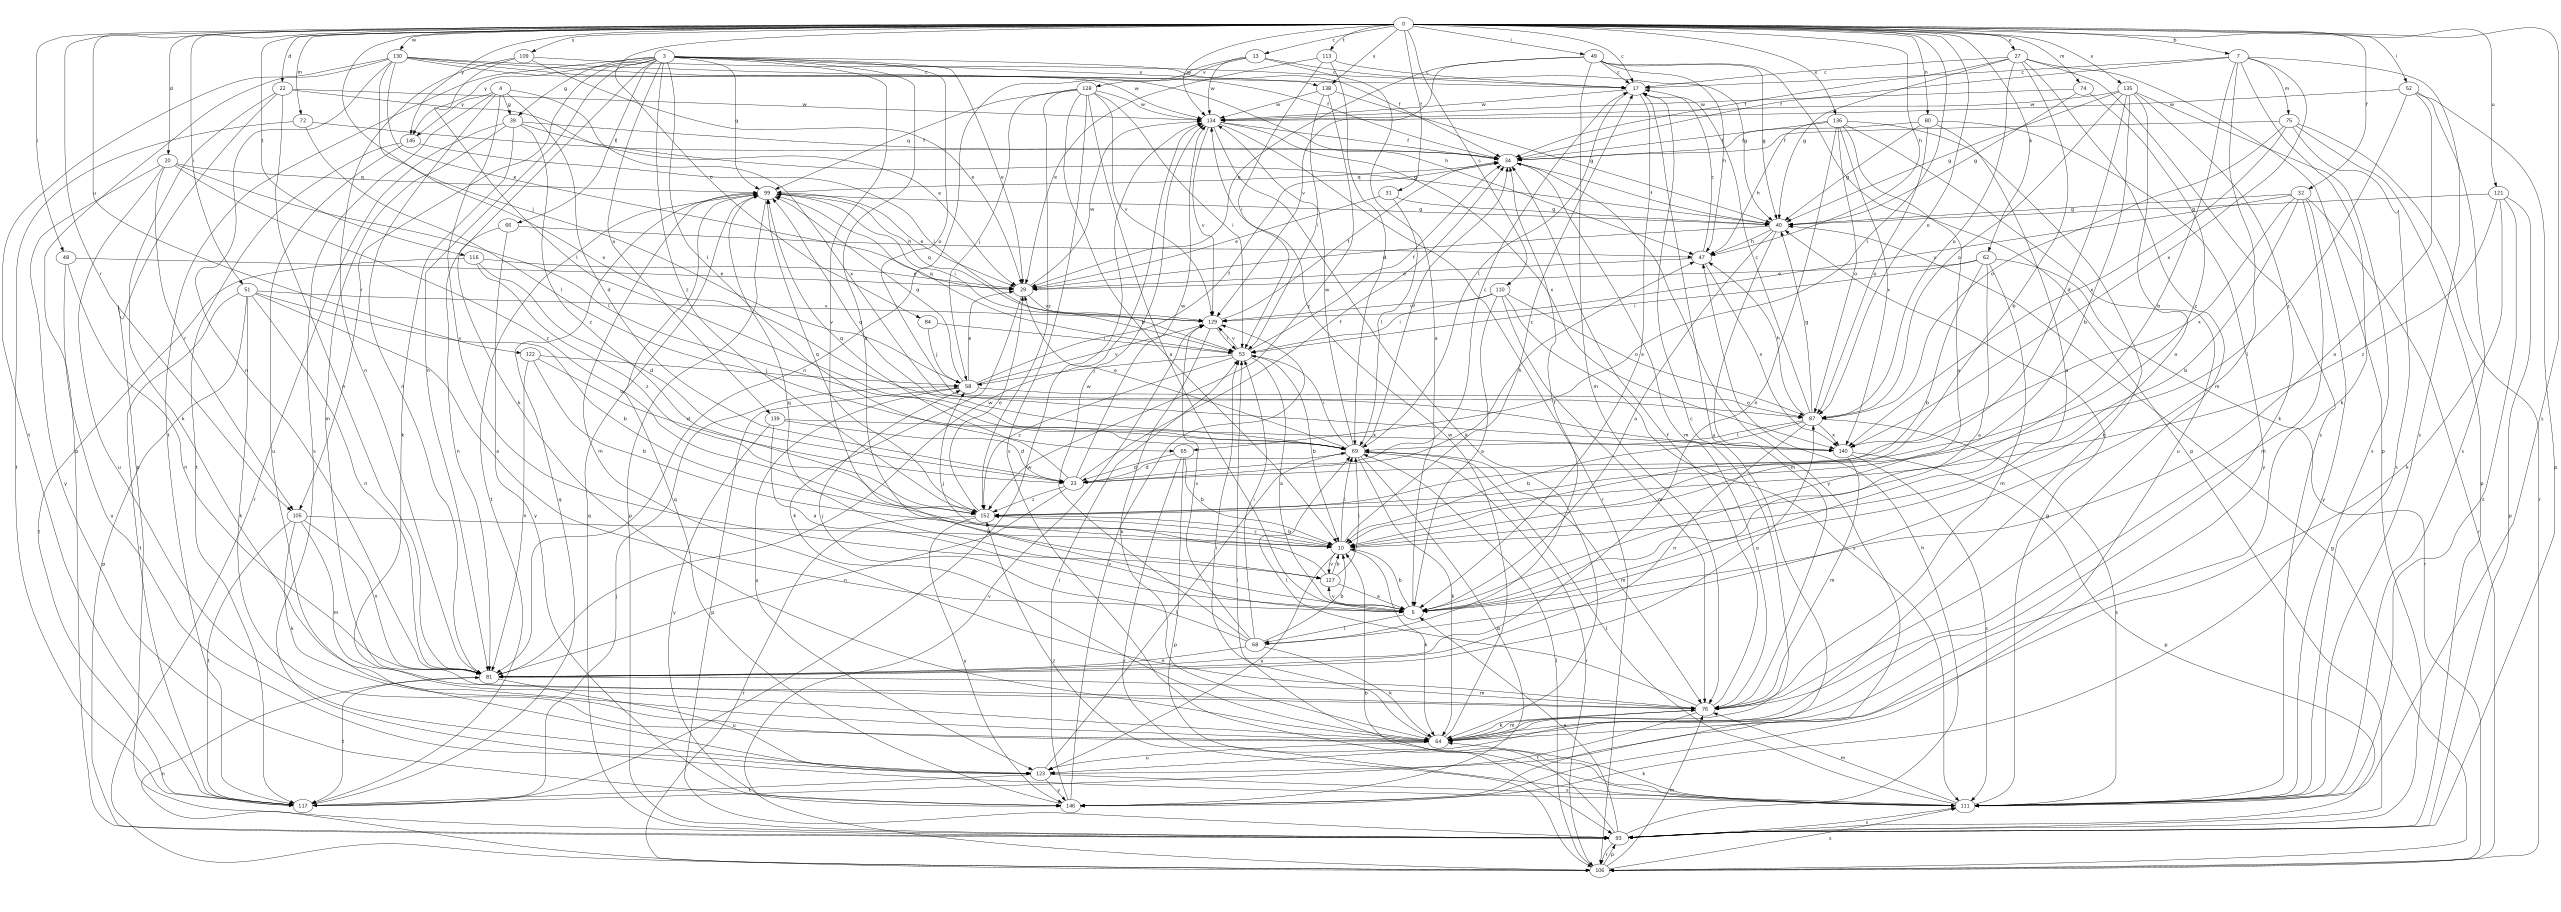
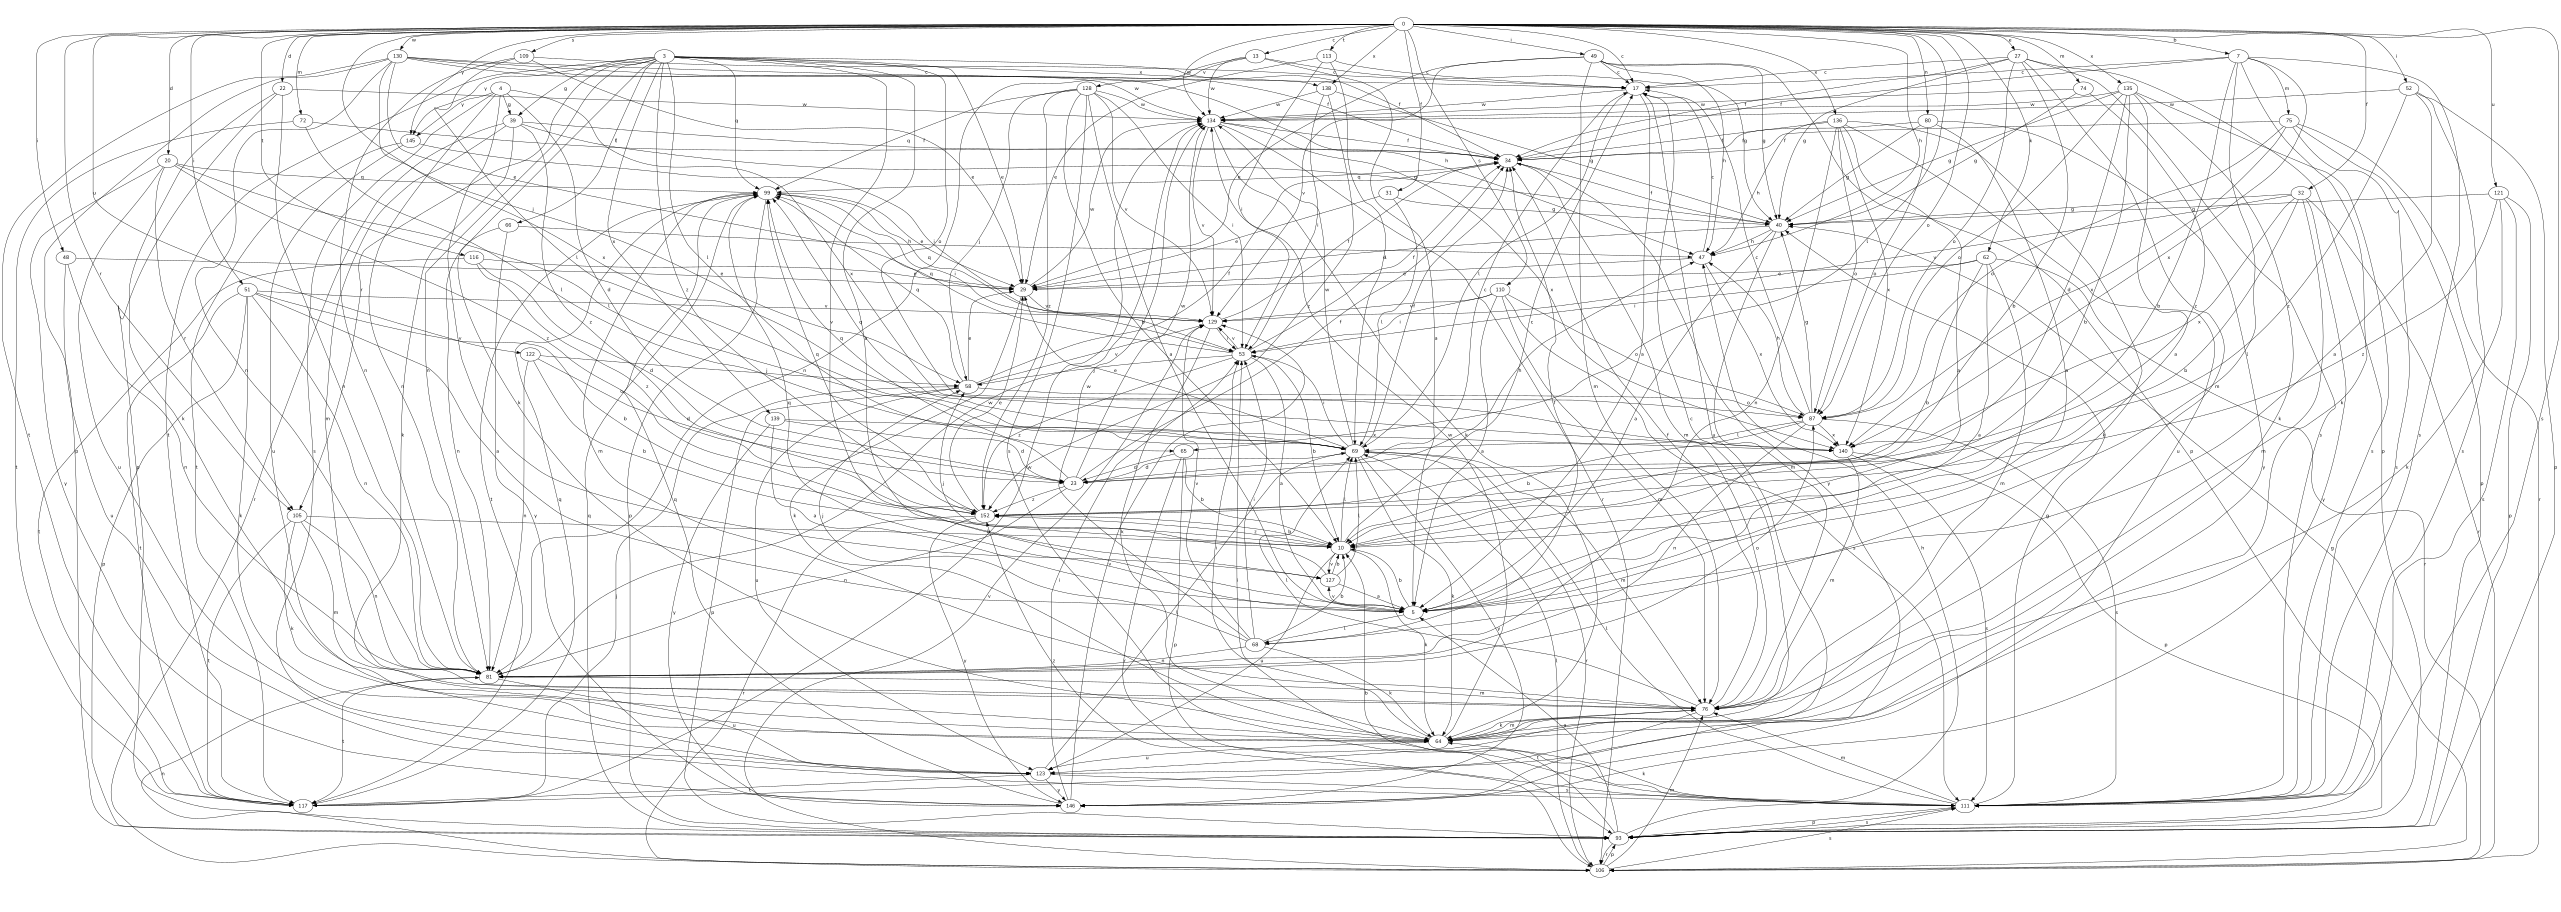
(653, 156) -> none
(1247, 207) -> none
(928, 322) -> none
(1499, 629) -> (1499, 629)
none -> (1794, 822)
